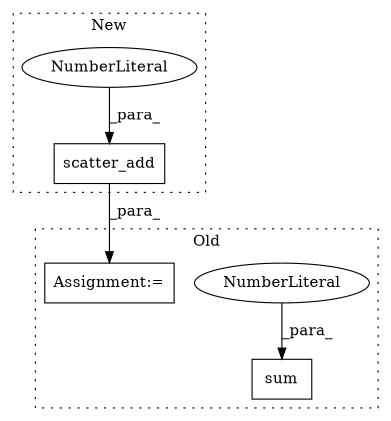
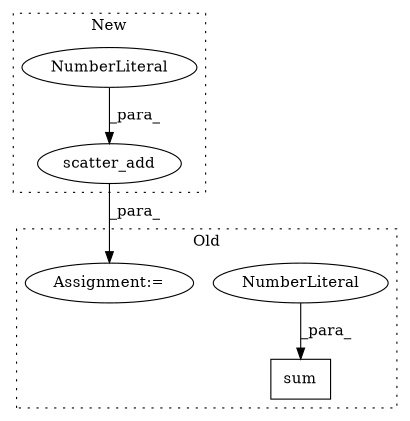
(109, 164) -> (109, 164)
(109, 283) -> (109, 283)
